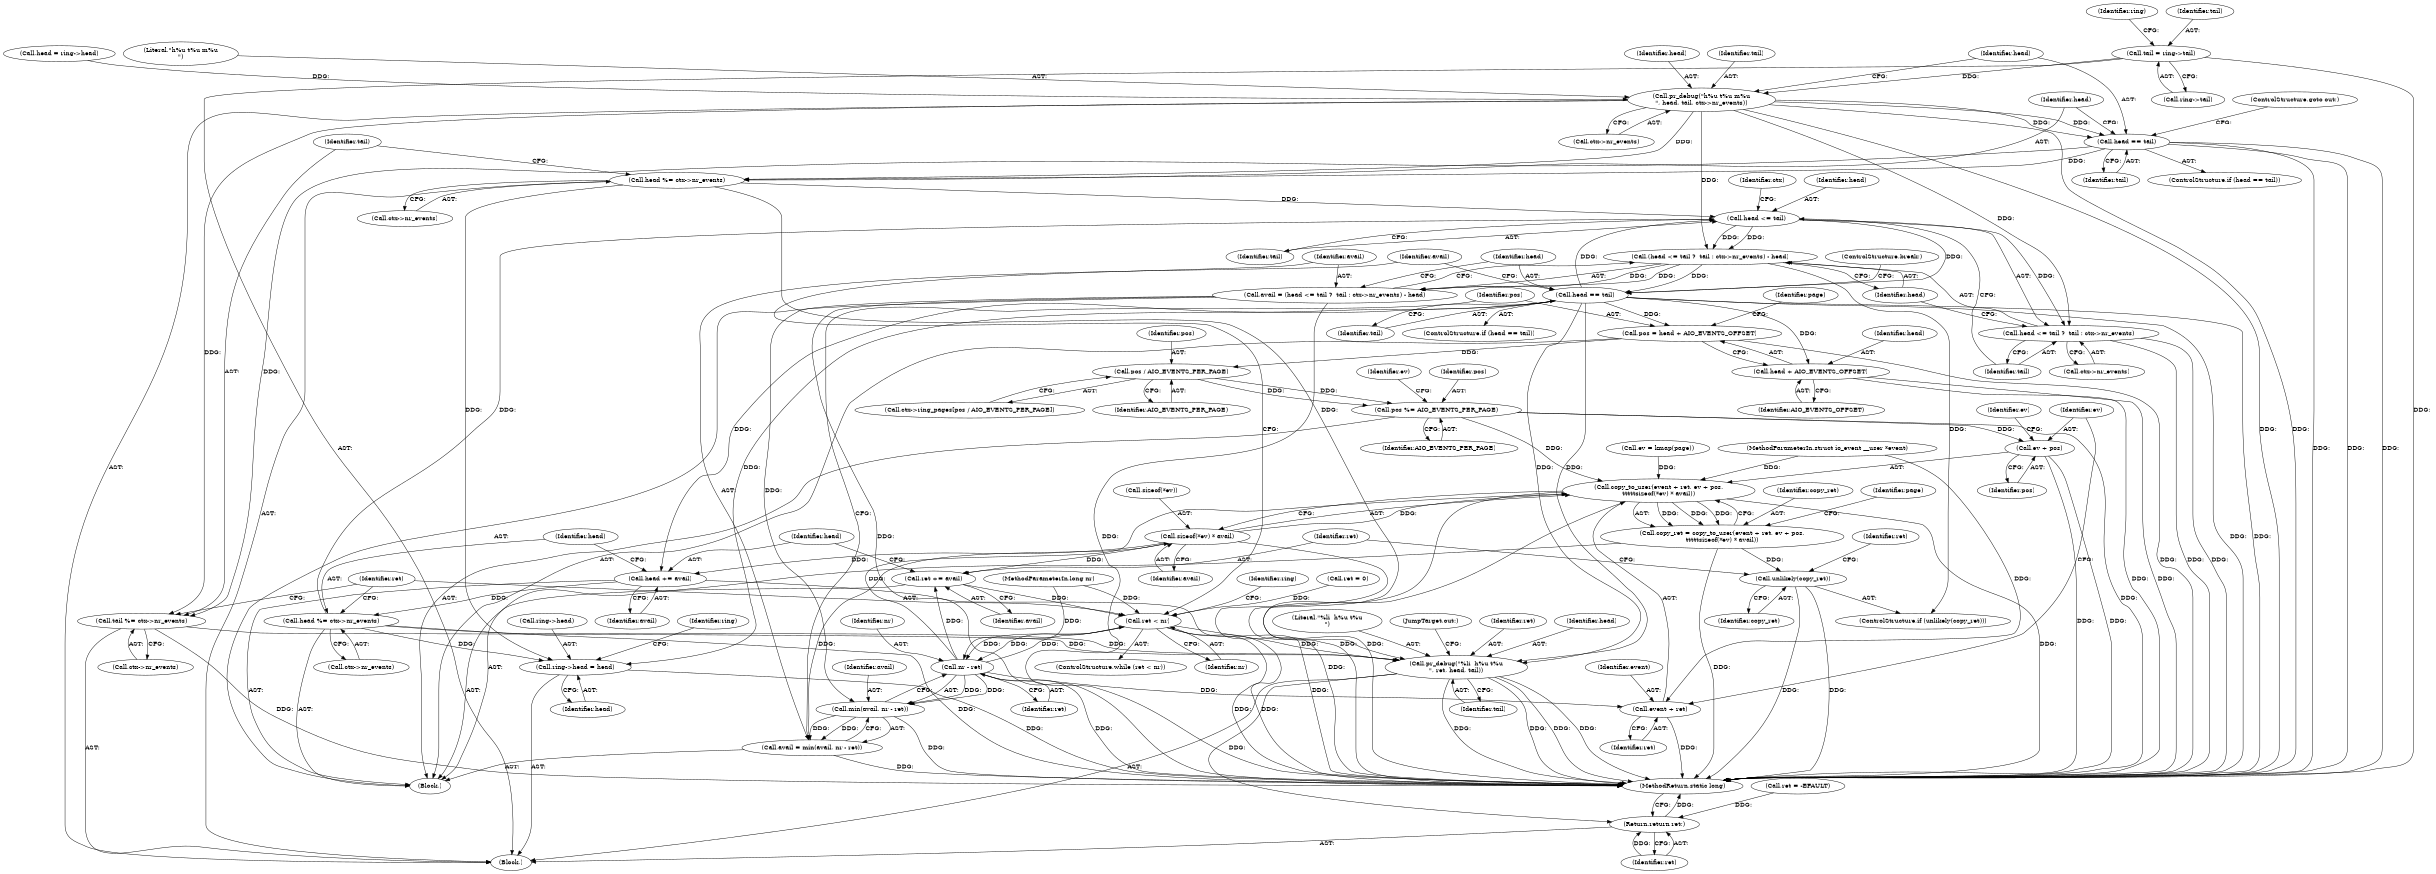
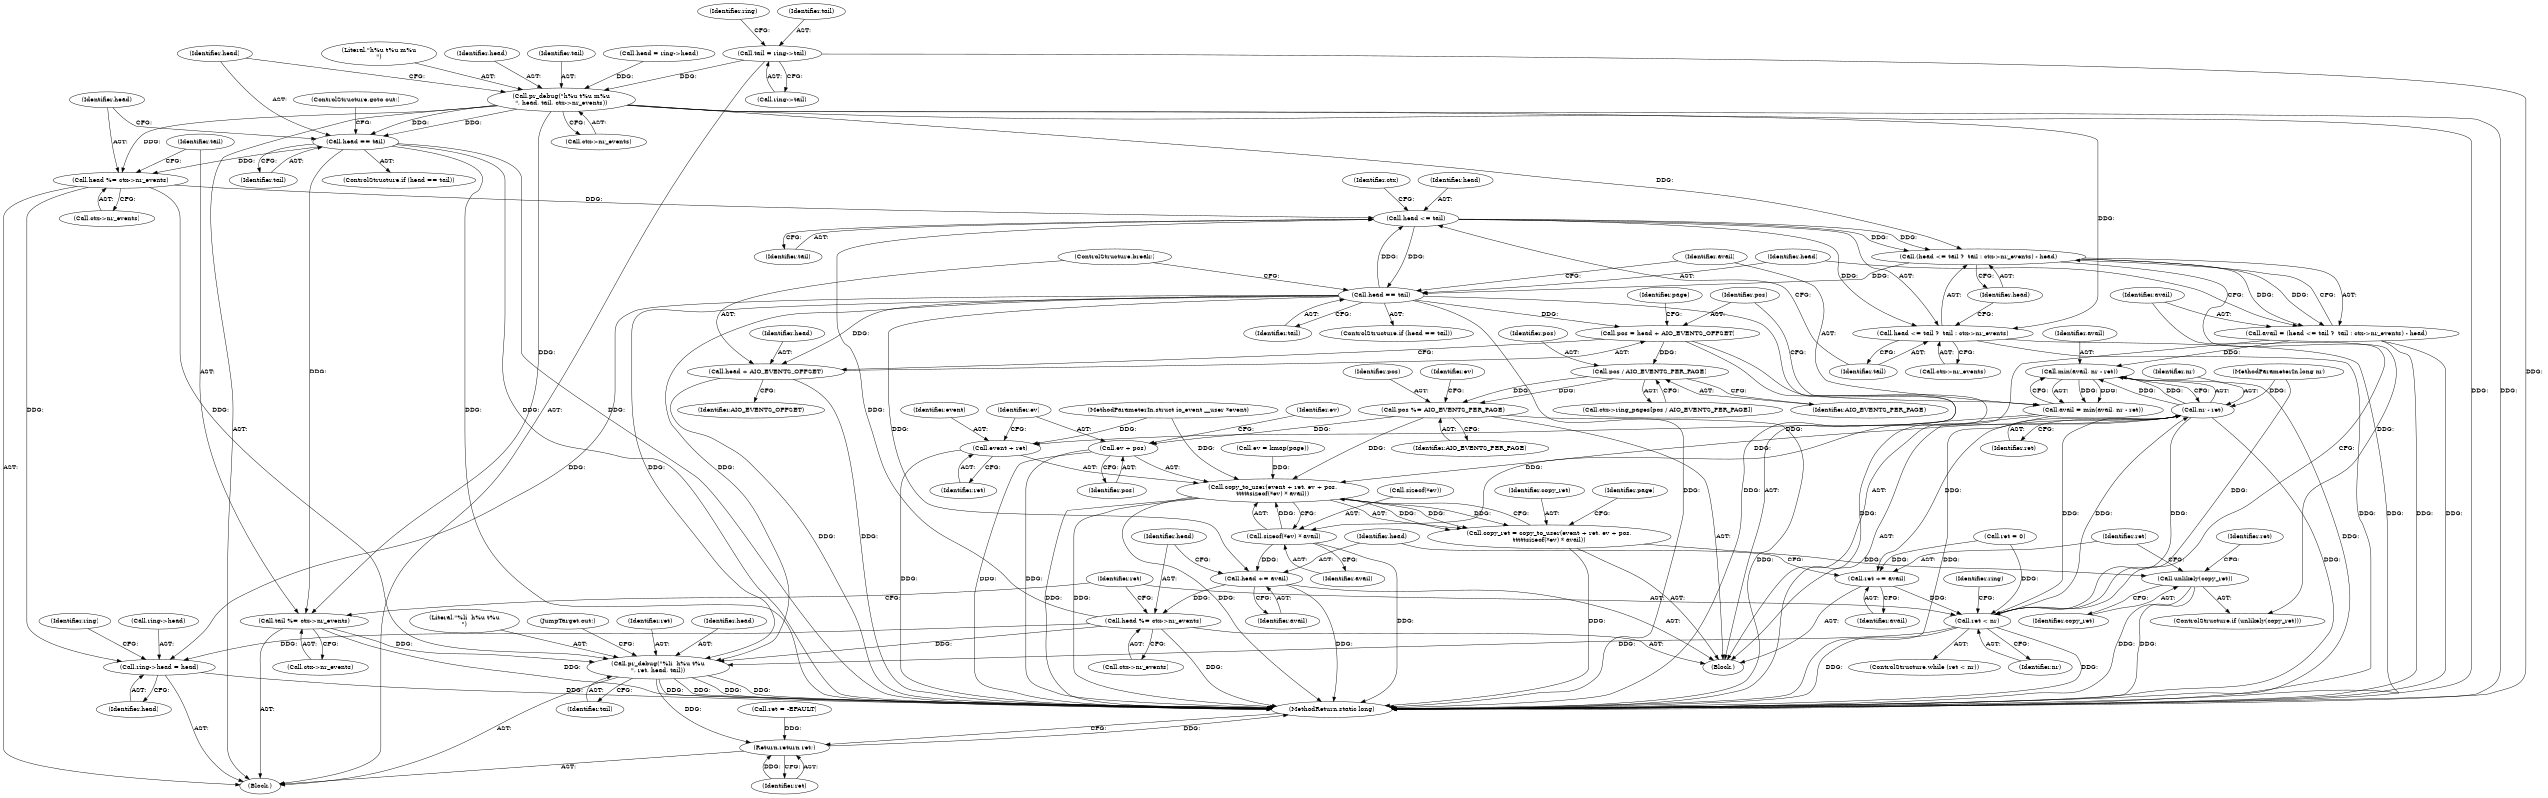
(1796, 393) -> (858, 280)
(1068, 559) -> (1927, 548)
